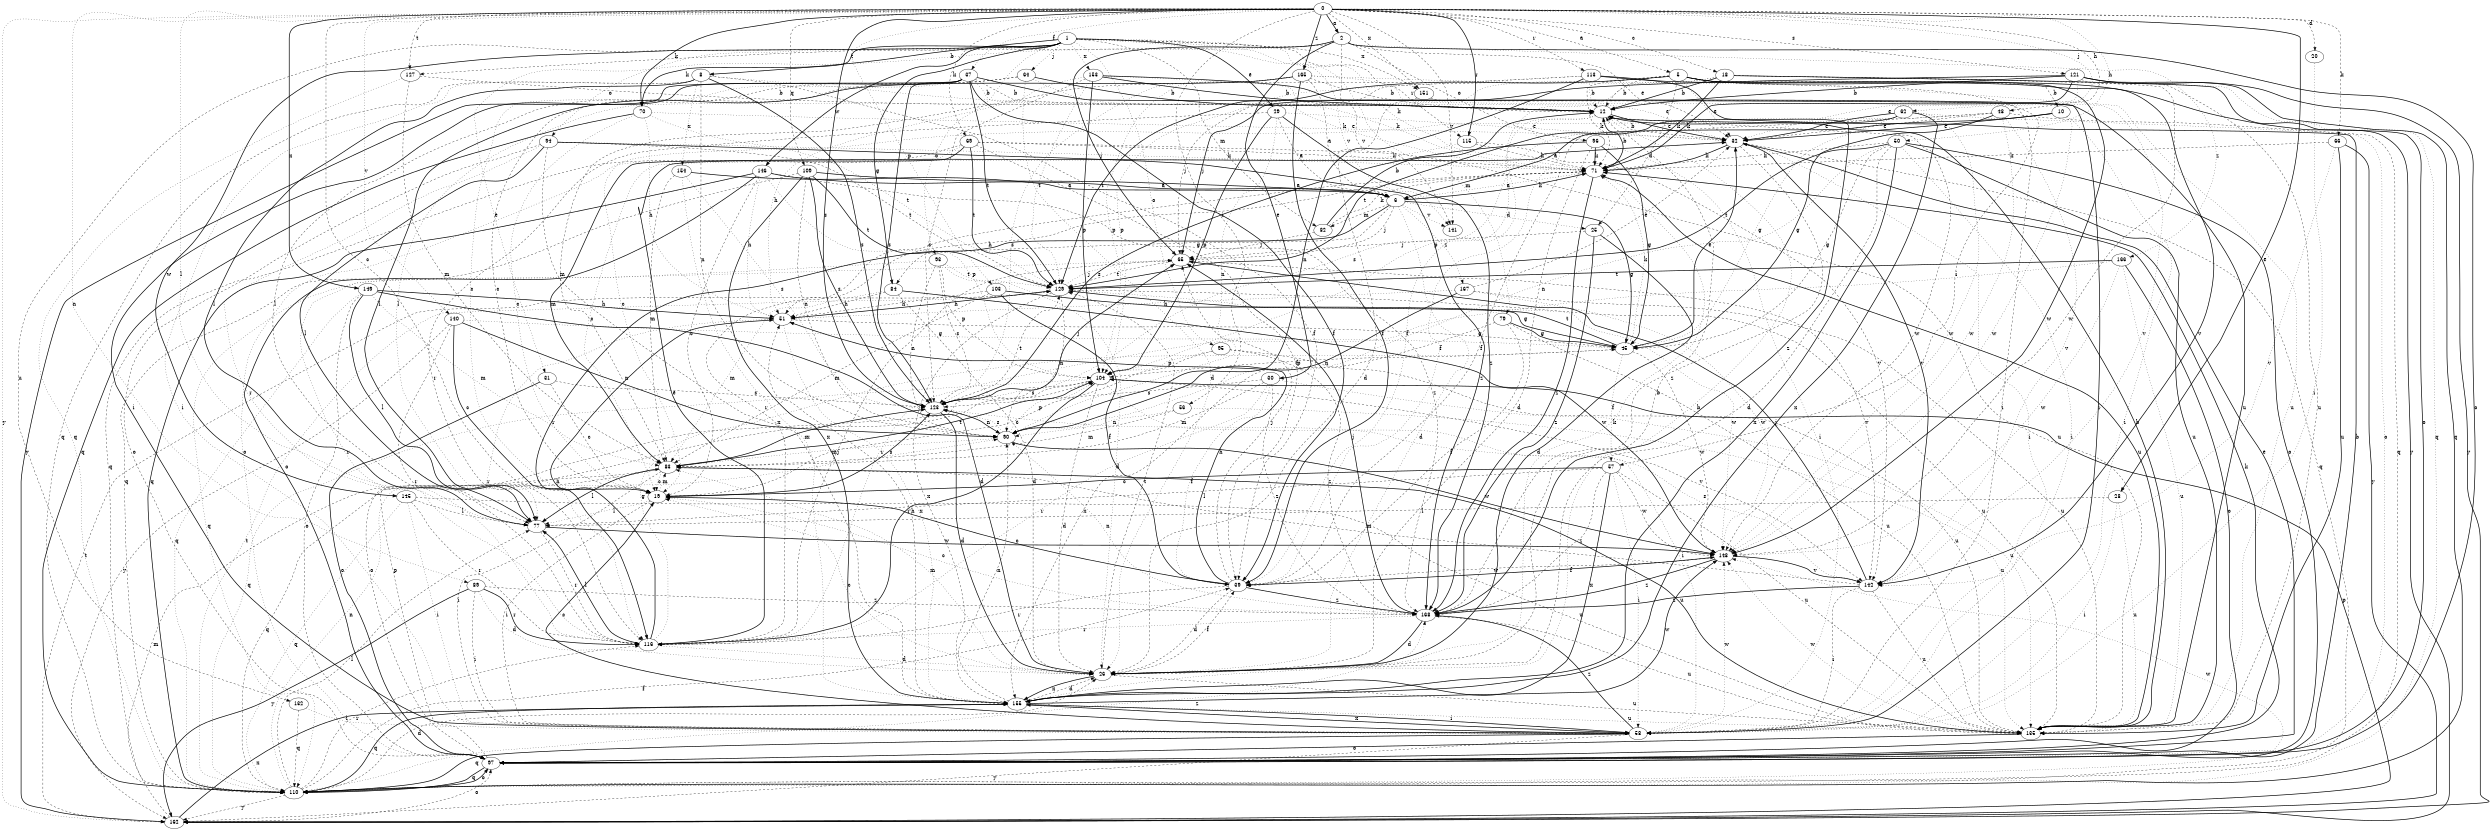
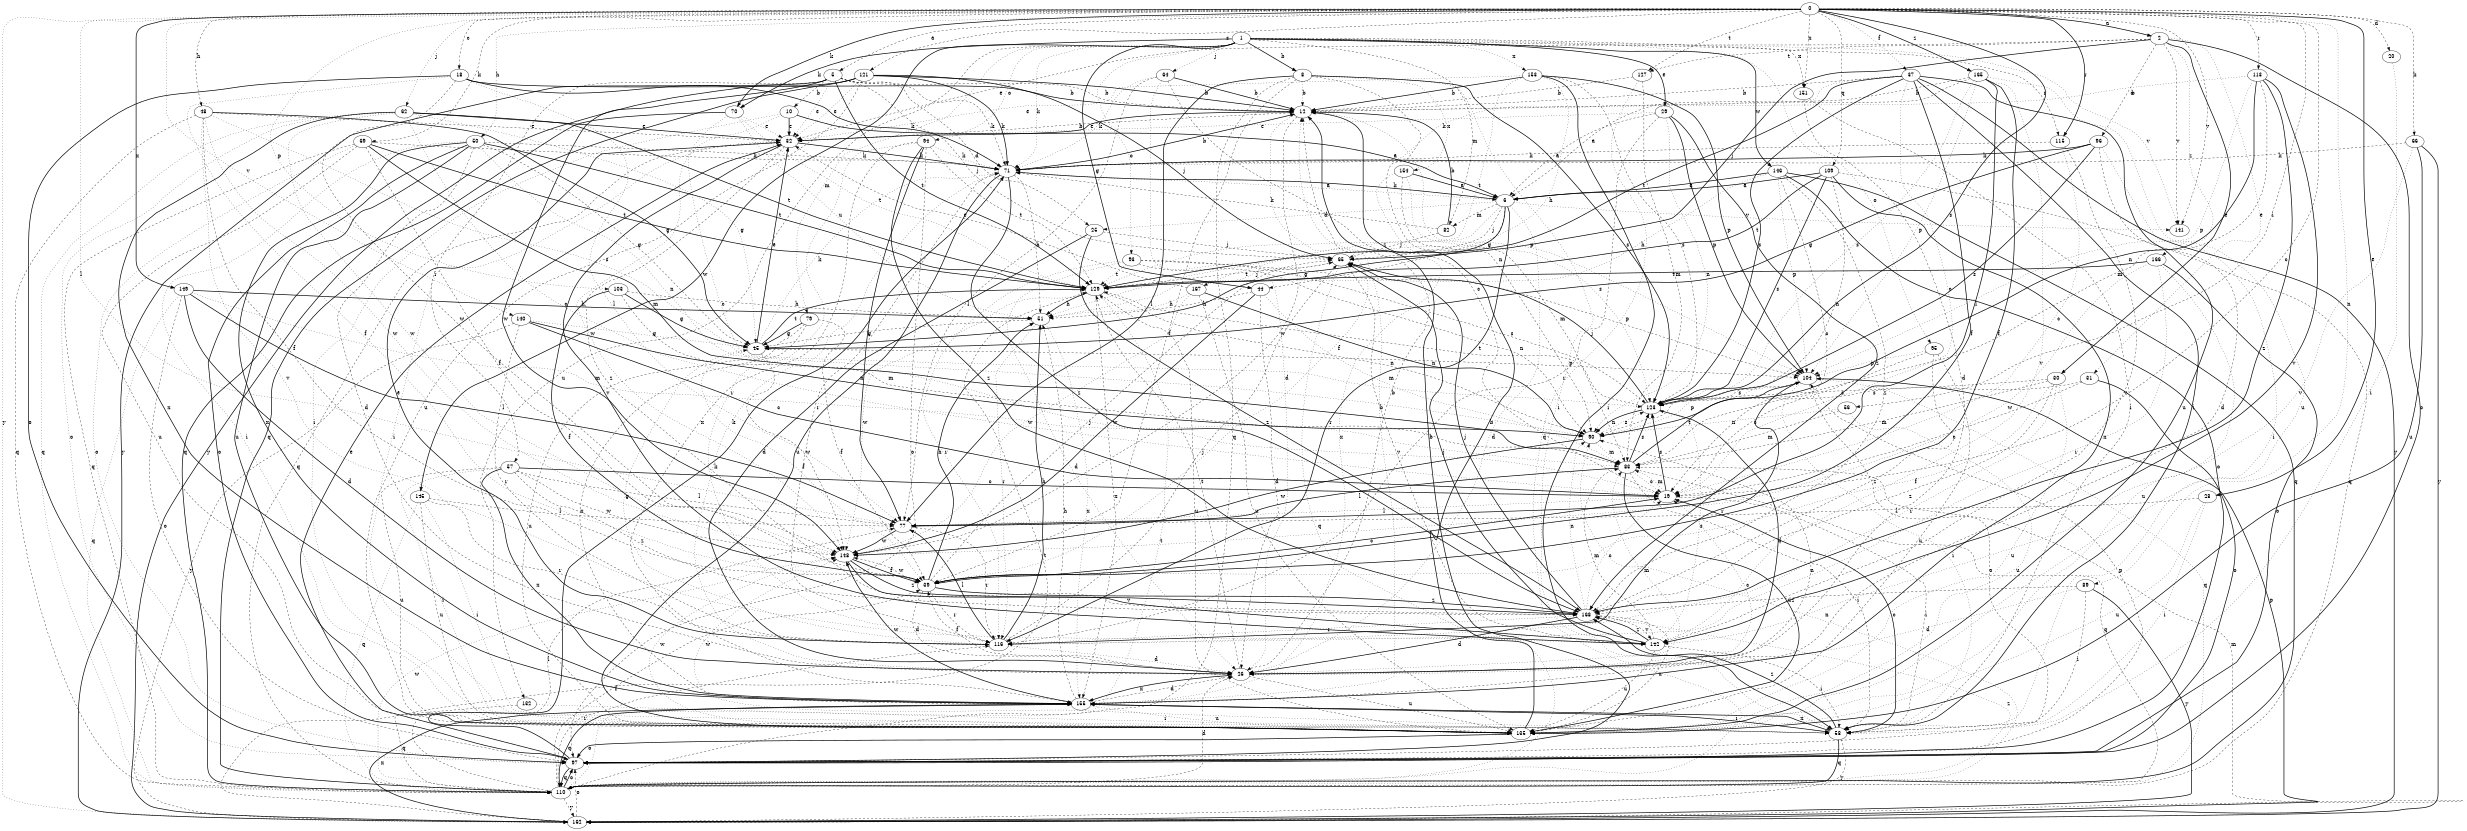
(651, 216) -> (840, 216)
(894, 290) -> (1260, 290)
(1611, 406) -> (786, 459)
(1501, 428) -> (1633, 624)
(1061, 534) -> none
(548, 640) -> none
(2255, 773) -> (50, 539)
